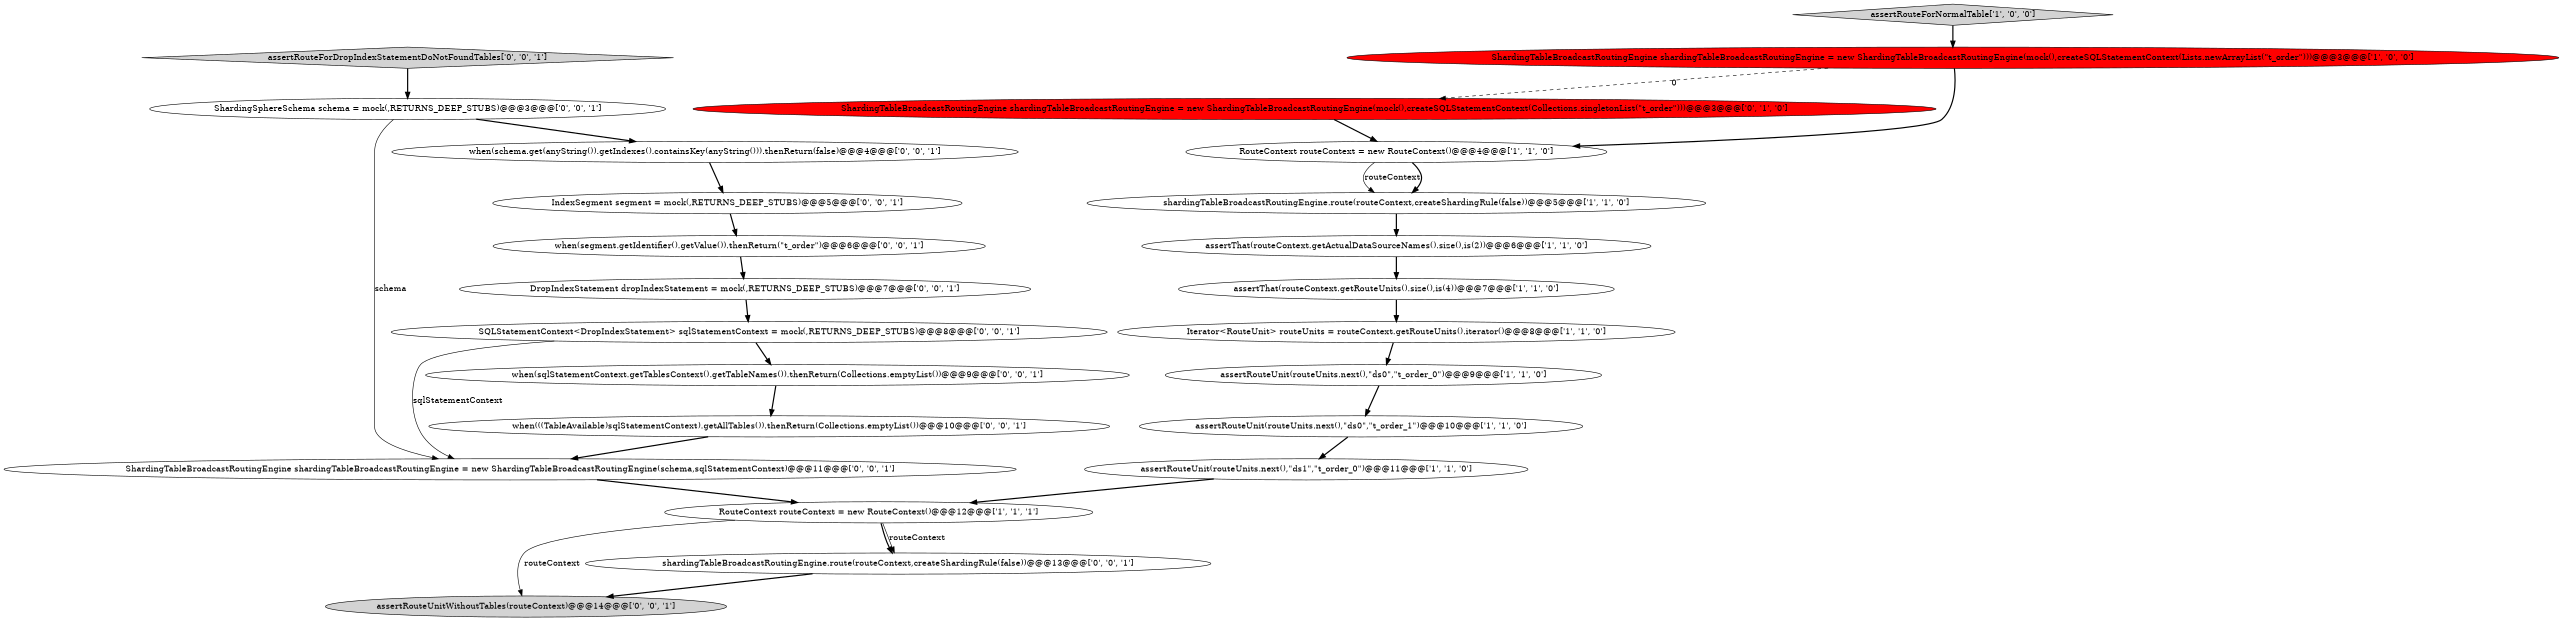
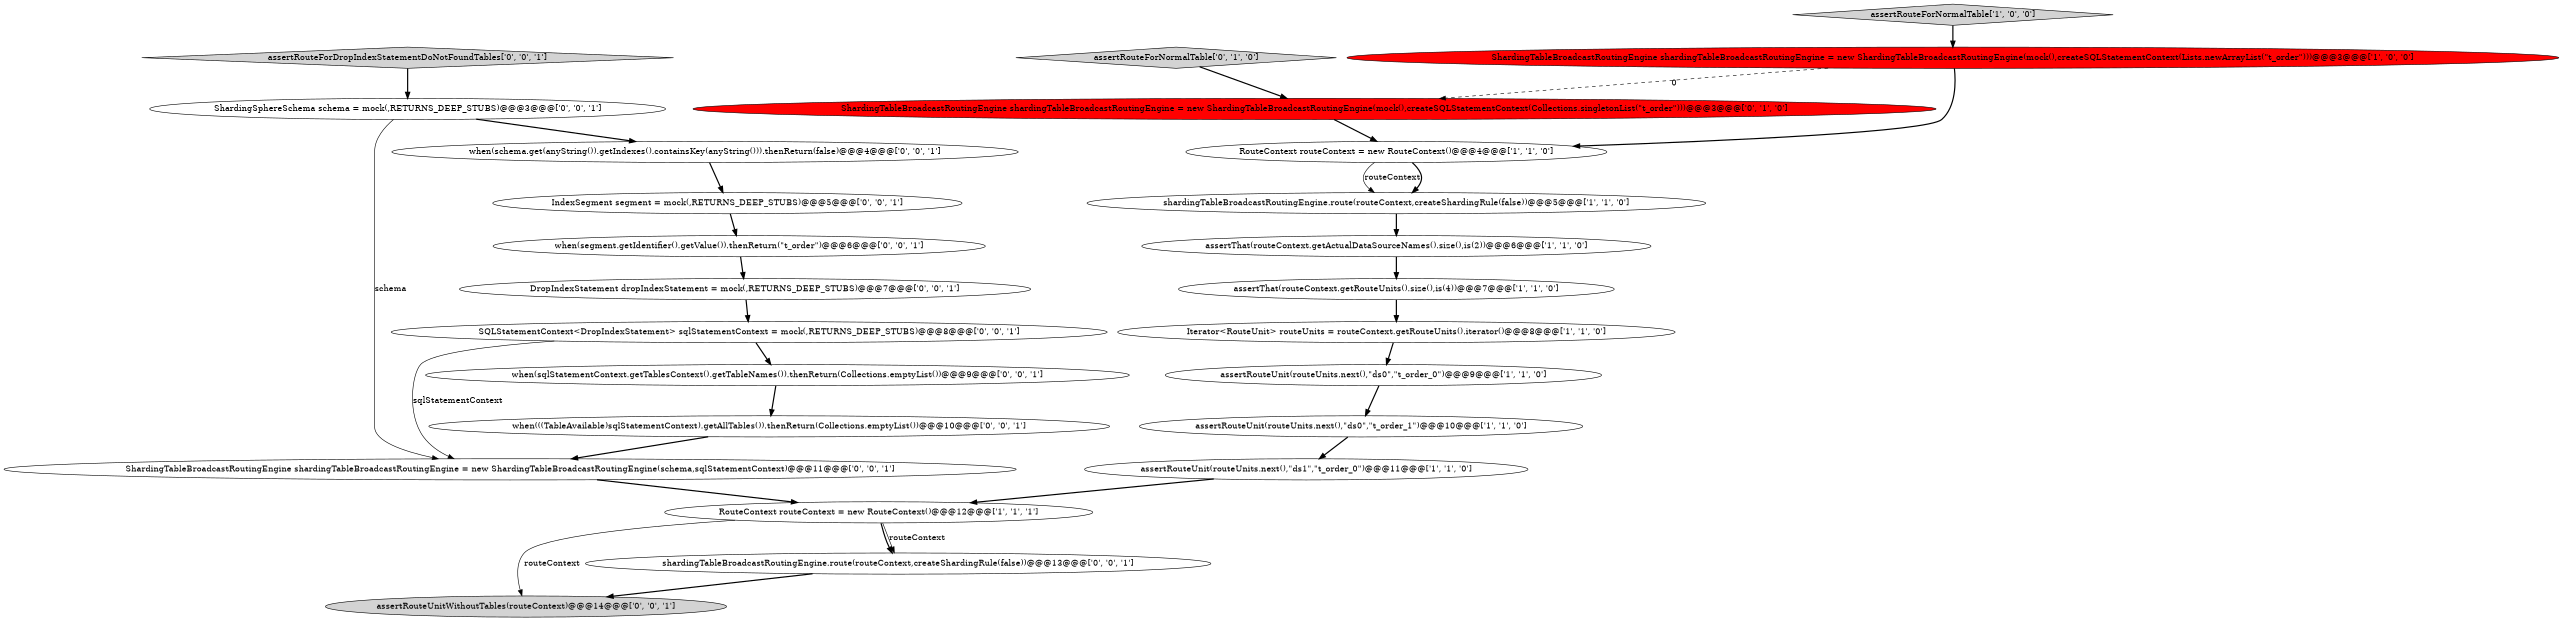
none -> (1176, 58)
